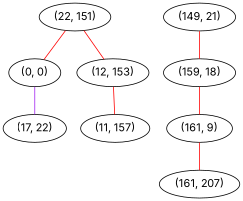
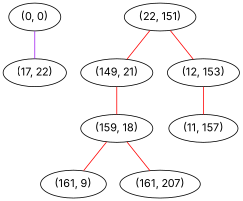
(55, 45) -> (138, 45)
(200, 156) -> (138, 156)
